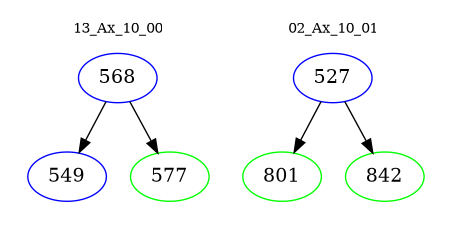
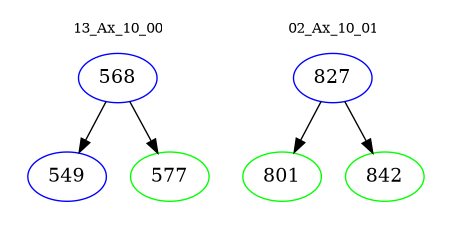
(333, 78) -> (333, 78)
